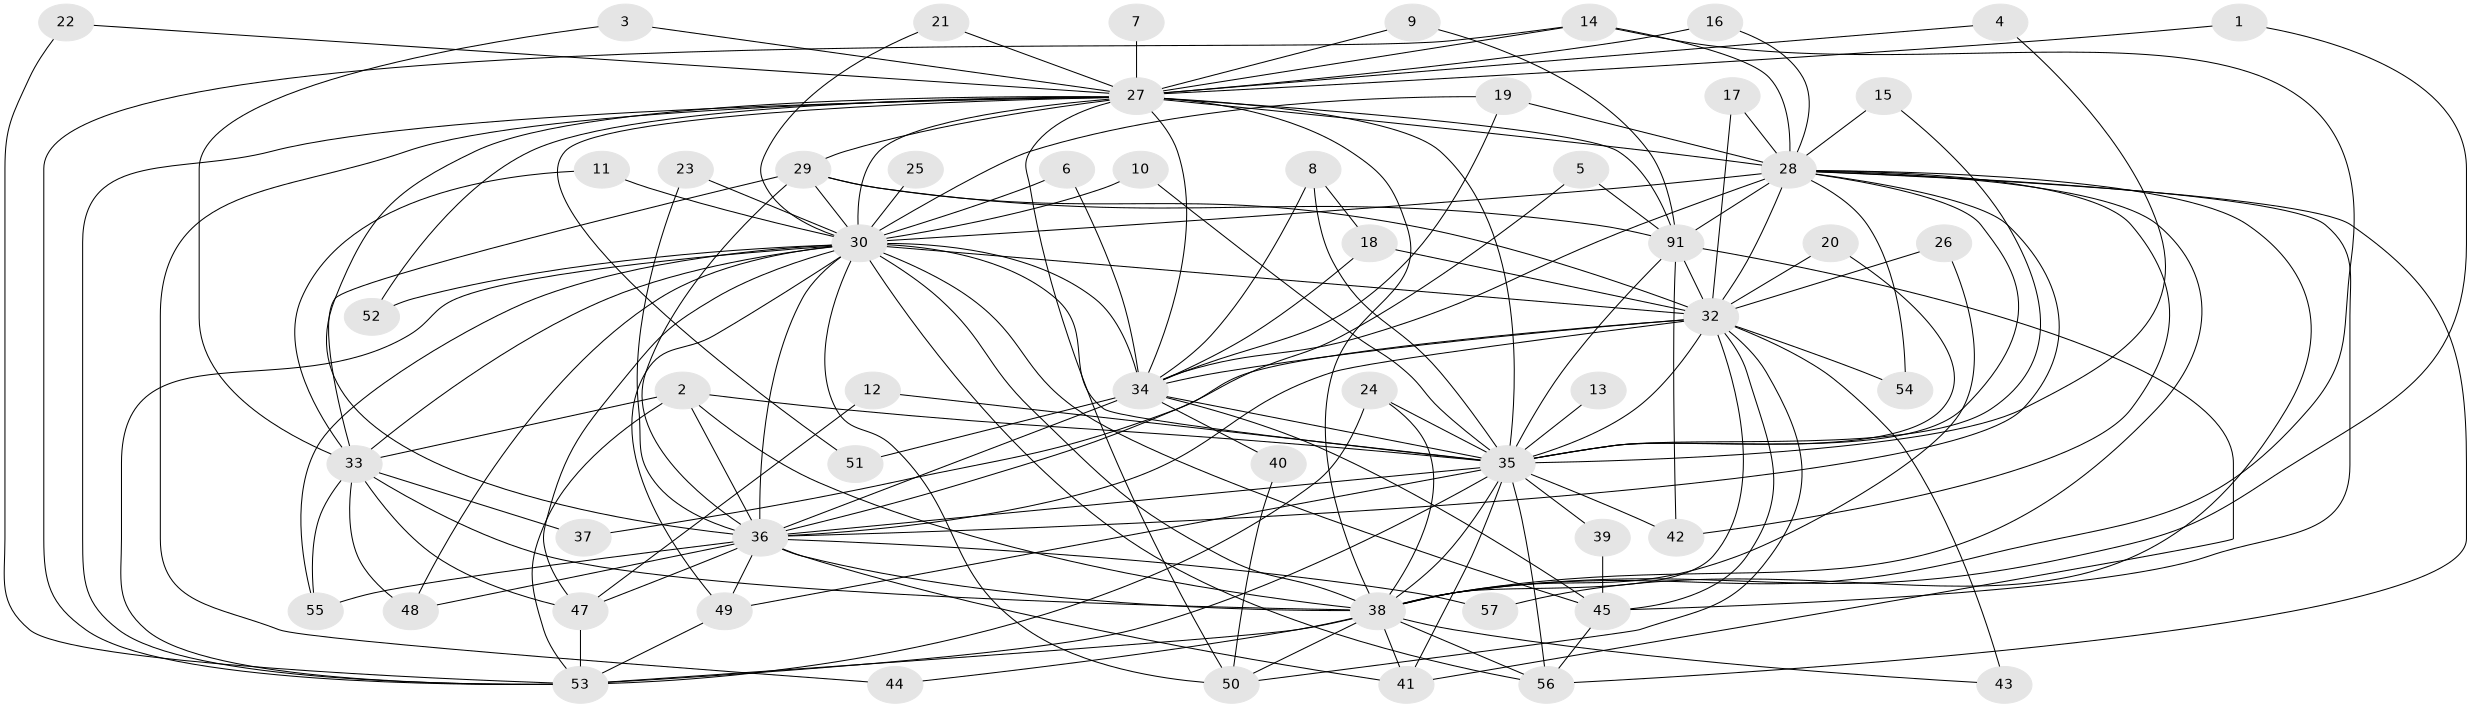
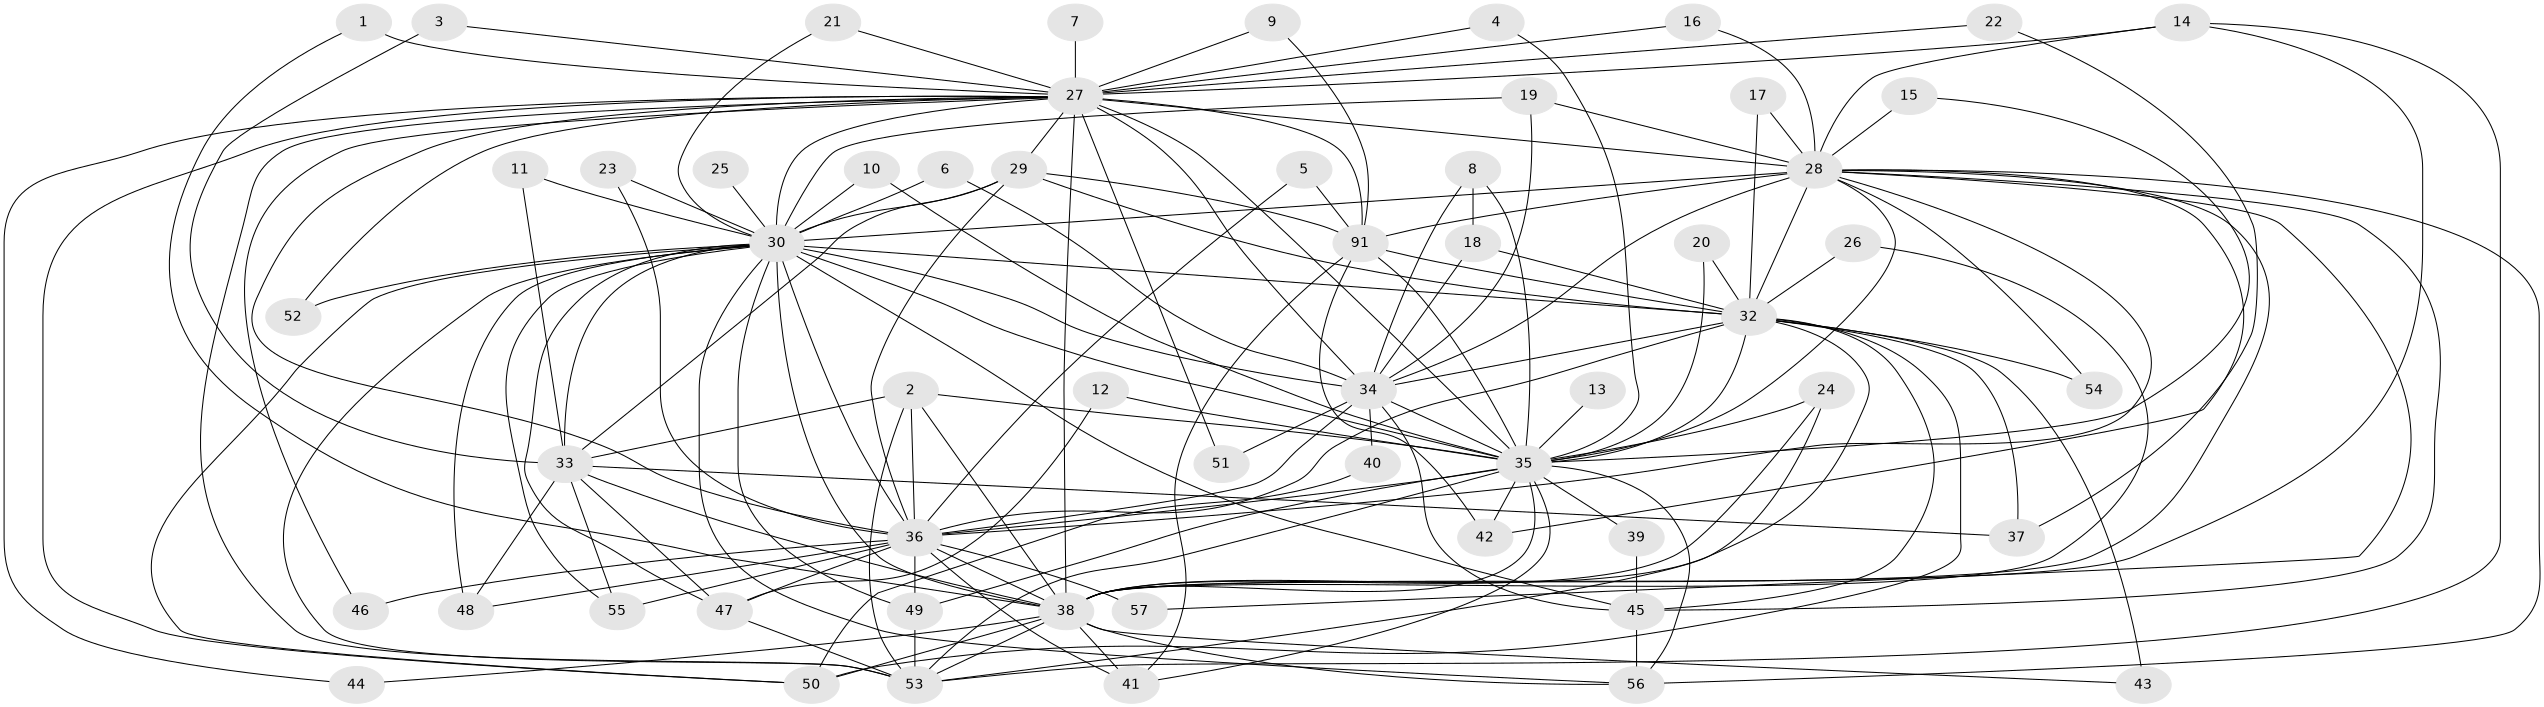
(7, 596) -> (2257, 287)
none -> (361, 611)
